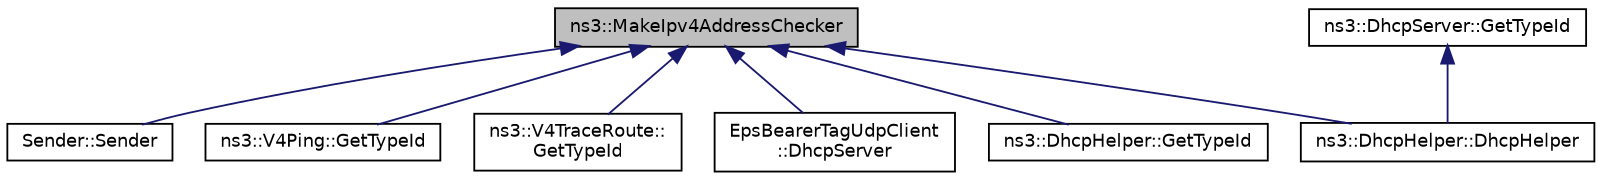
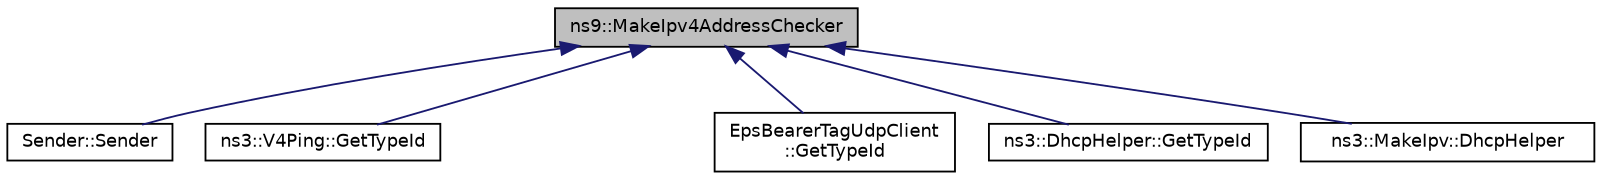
(706, 28) -> (706, 28)
(1448, 28) -> none
(578, 142) -> none
(835, 142) -> (835, 142)
(1448, 142) -> (1448, 142)
